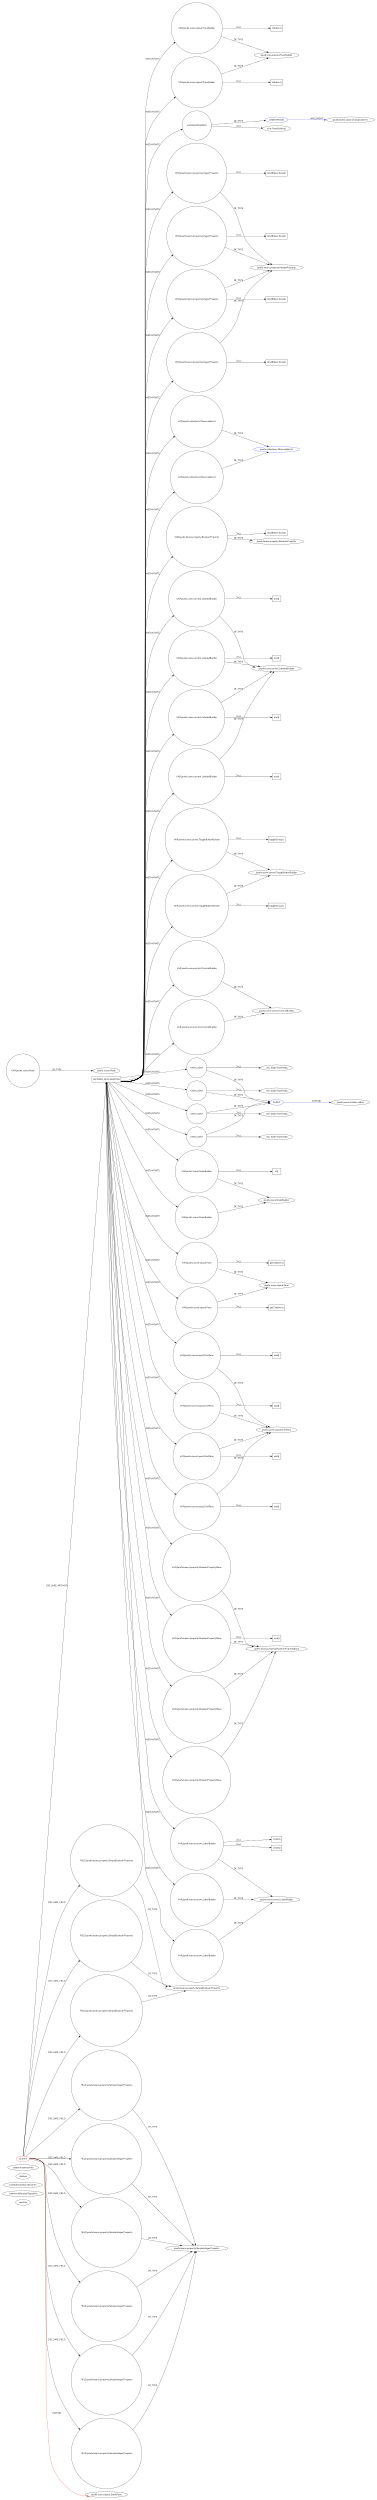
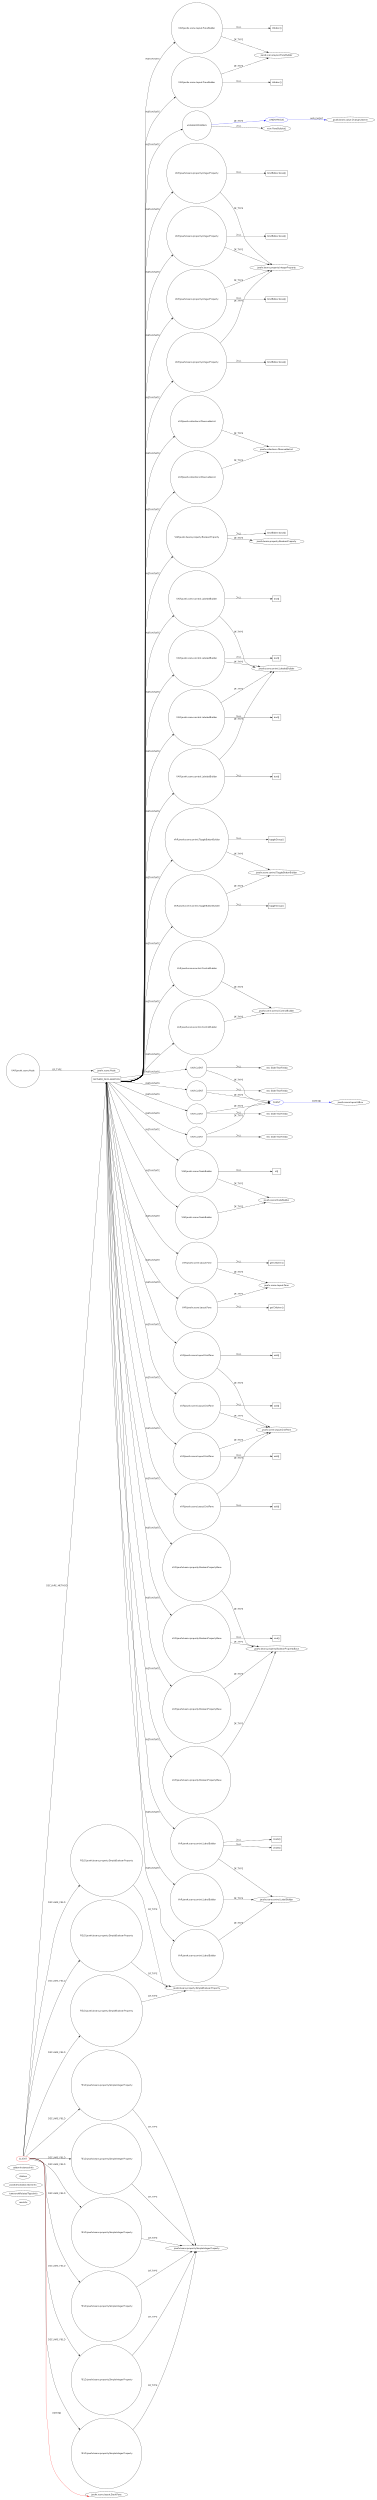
(238, 123) -> (238, 123)
(277, 449) -> (277, 449)
(350, 1102) -> (350, 1102)
